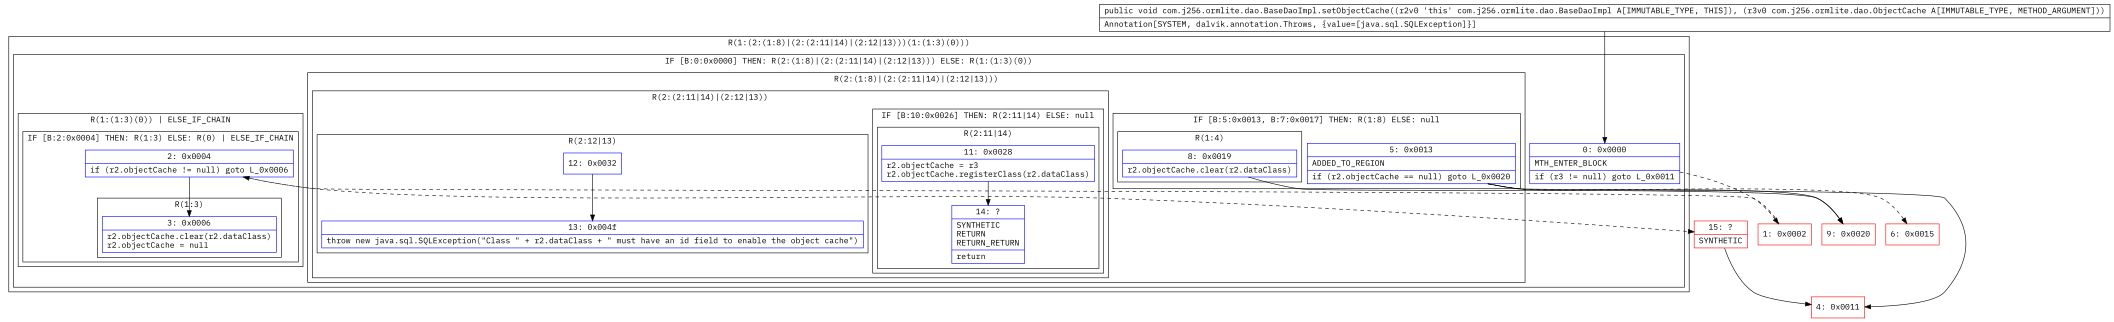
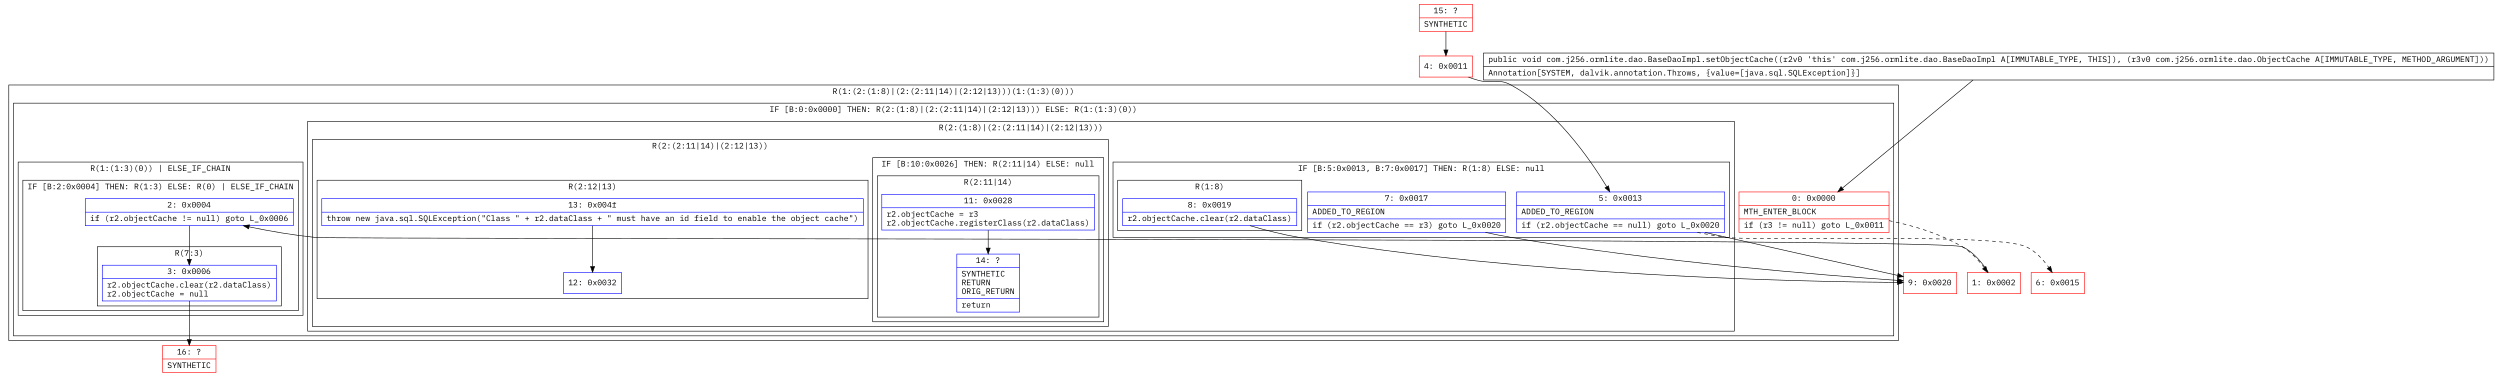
(1210, 138) -> (1210, 187)
(1605, 164) -> (1814, 212)
(1019, 191) -> (1080, 239)
(1887, 194) -> (1550, 114)
(966, 197) -> none
(593, 202) -> (593, 246)
(189, 205) -> (189, 253)
none -> (1407, 212)
(988, 243) -> (988, 292)
none -> (189, 359)
